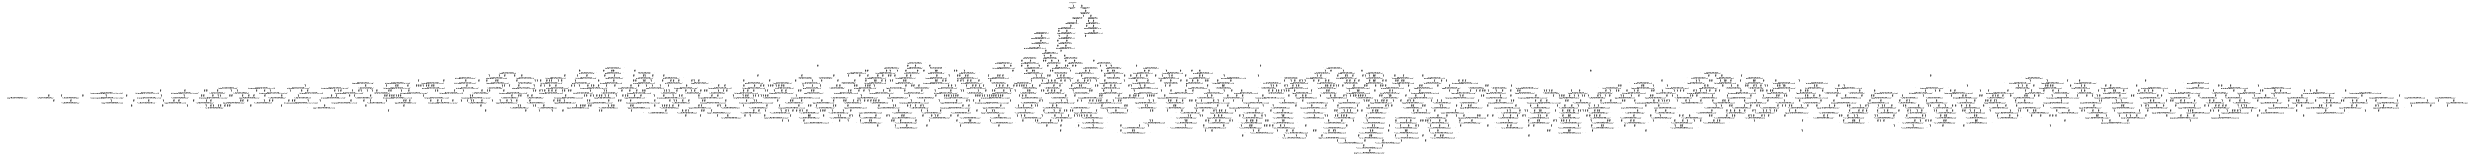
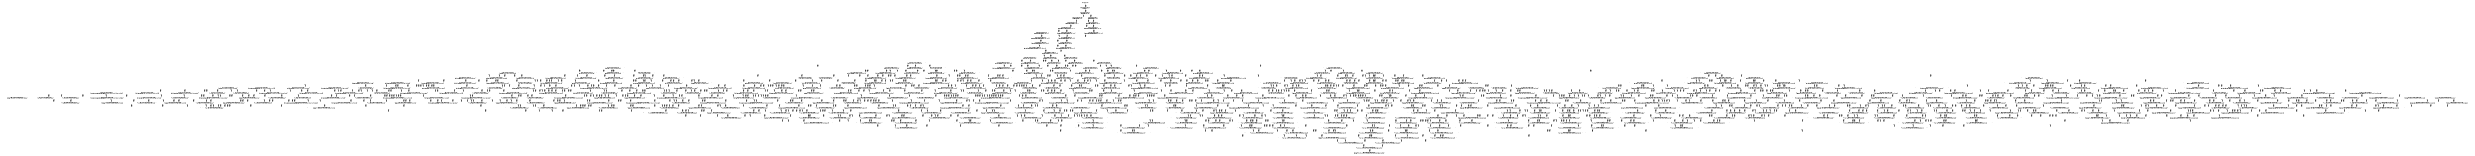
(1072, 8) -> none
